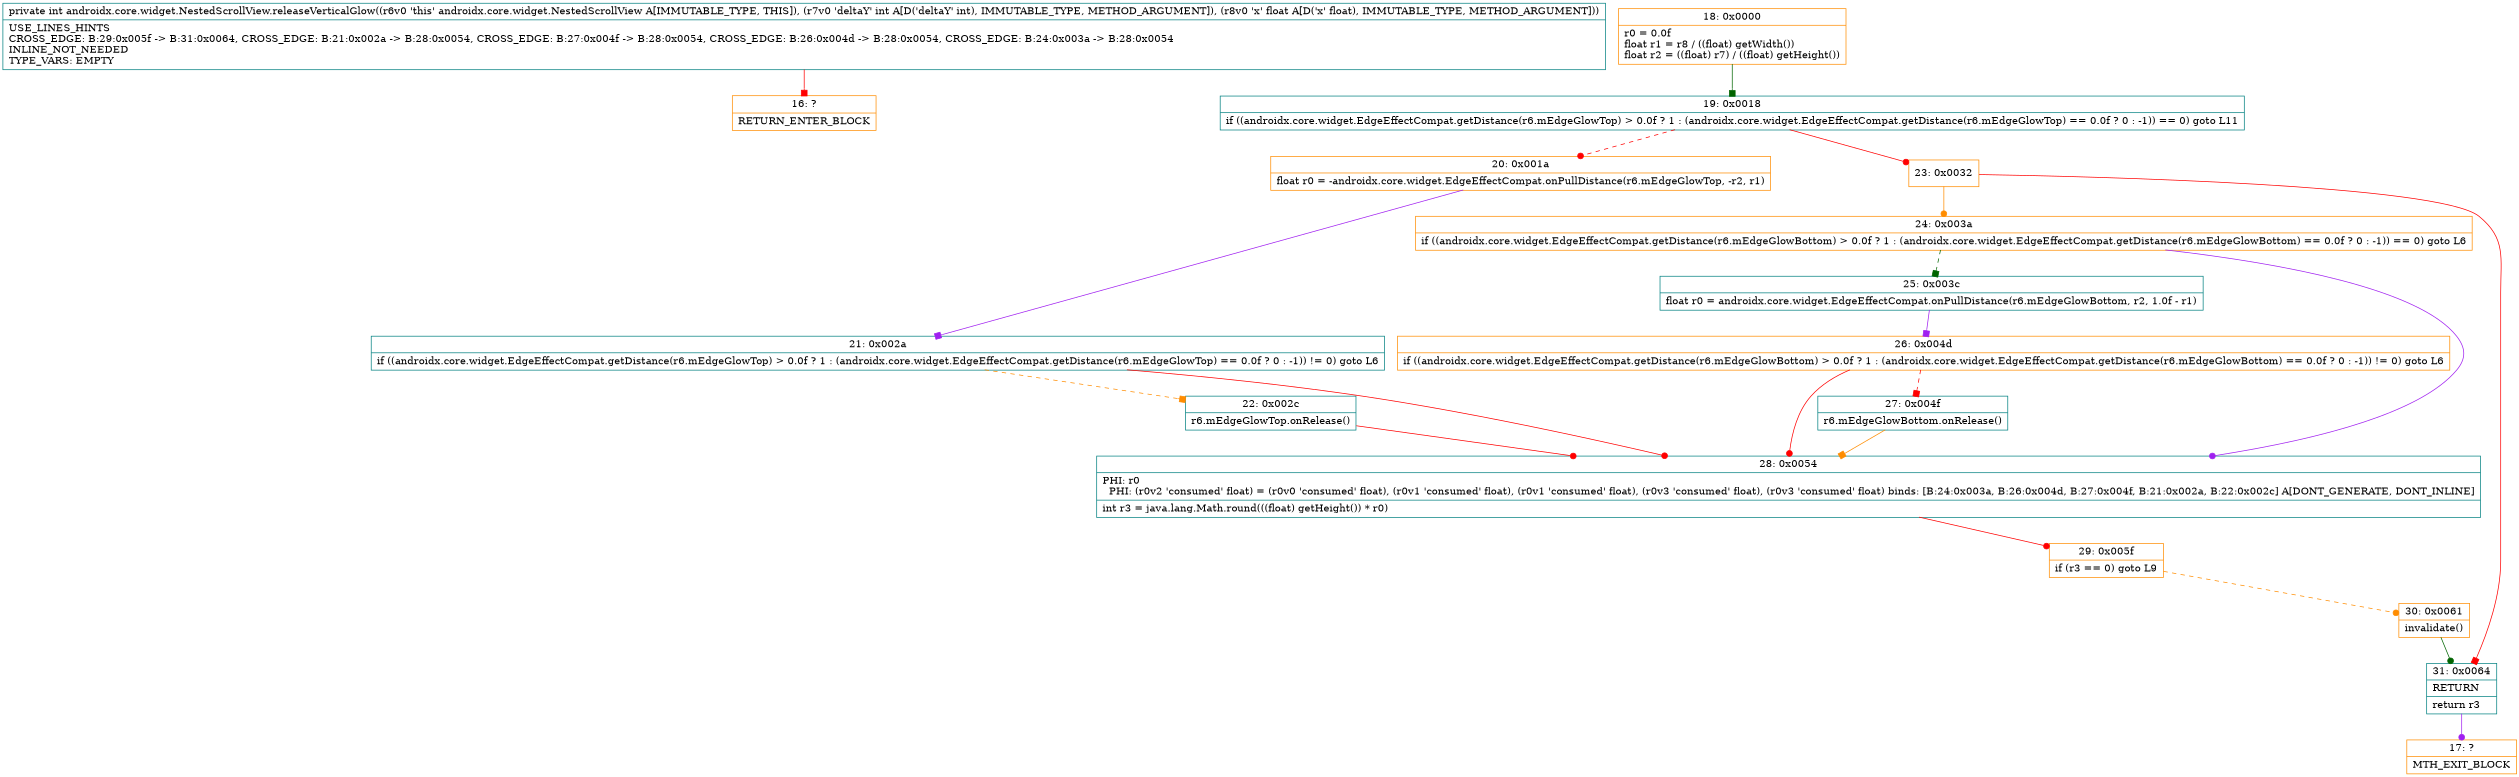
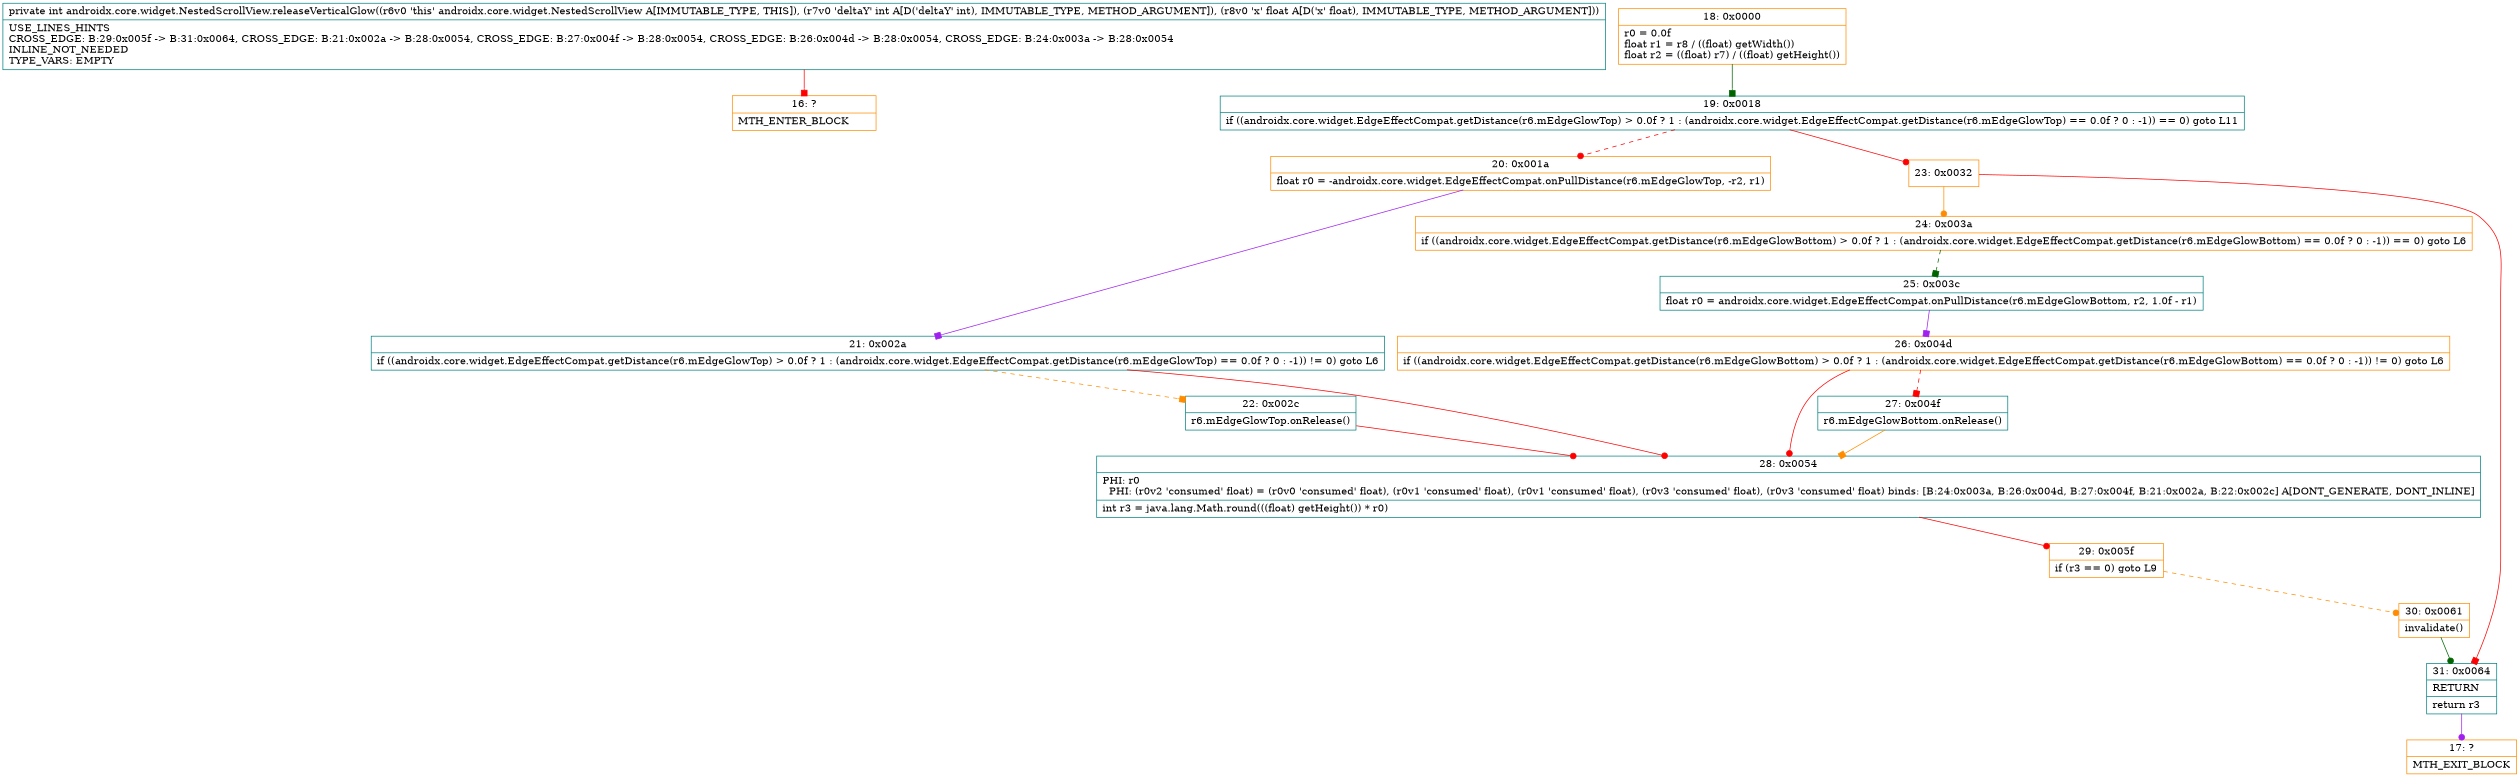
(804, 121) -> (794, 121)
(2452, 332) -> none
